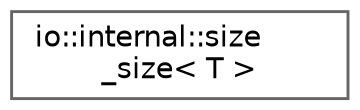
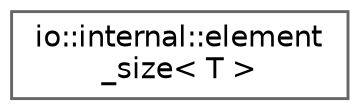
(180, 55) -> (180, 55)
